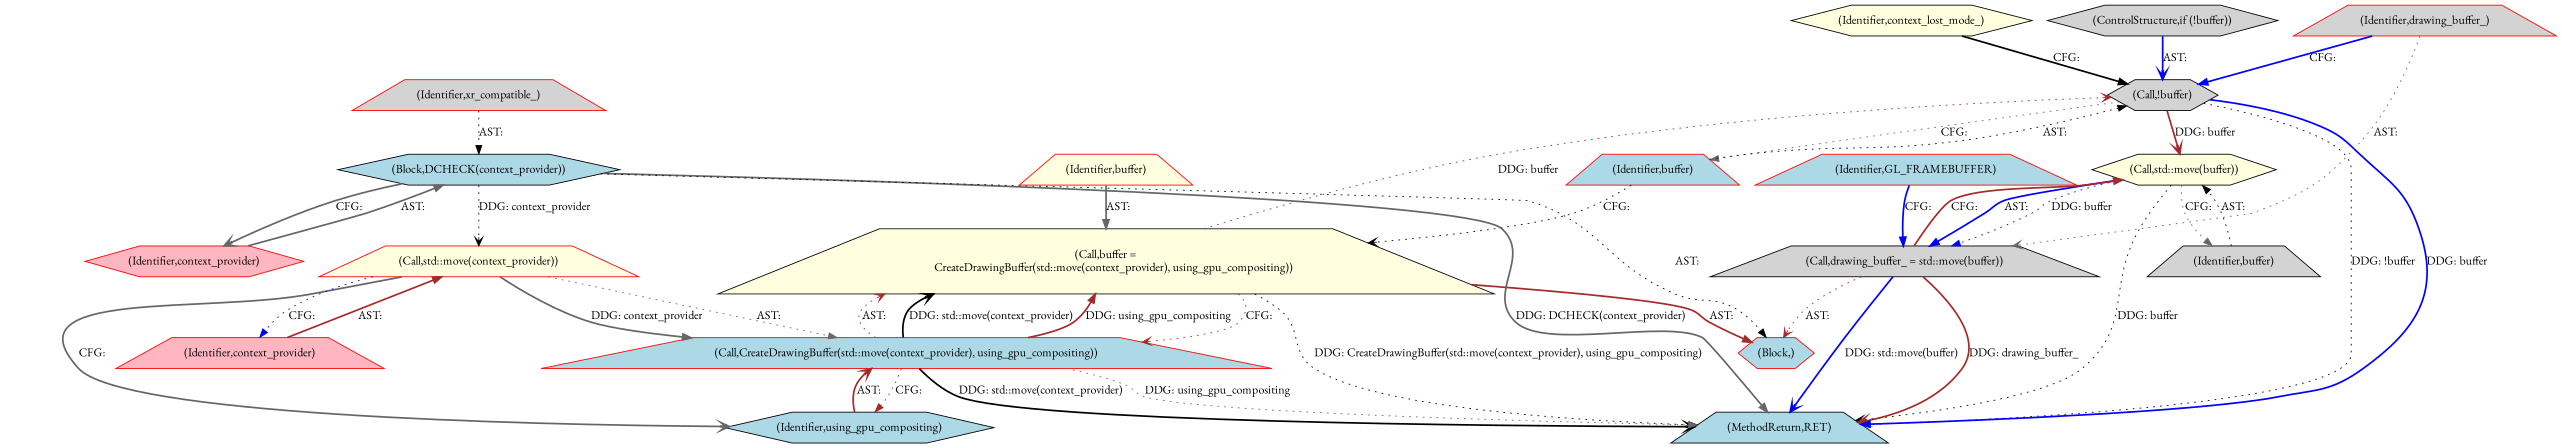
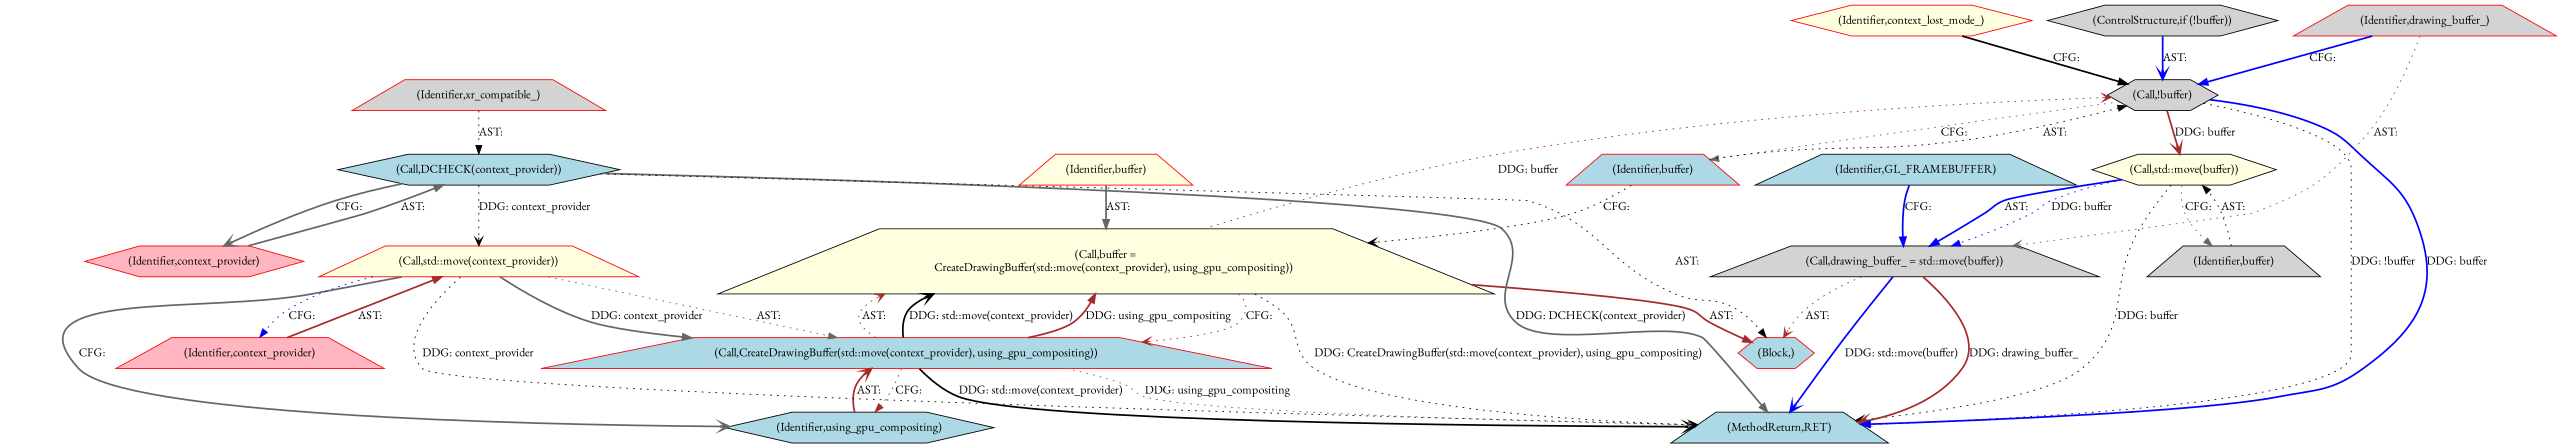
(1912, 21) -> (1912, 21)
(479, 170) -> (479, 170)
(1916, 170) -> (1916, 170)
(2003, 190) -> none
none -> (931, 402)
